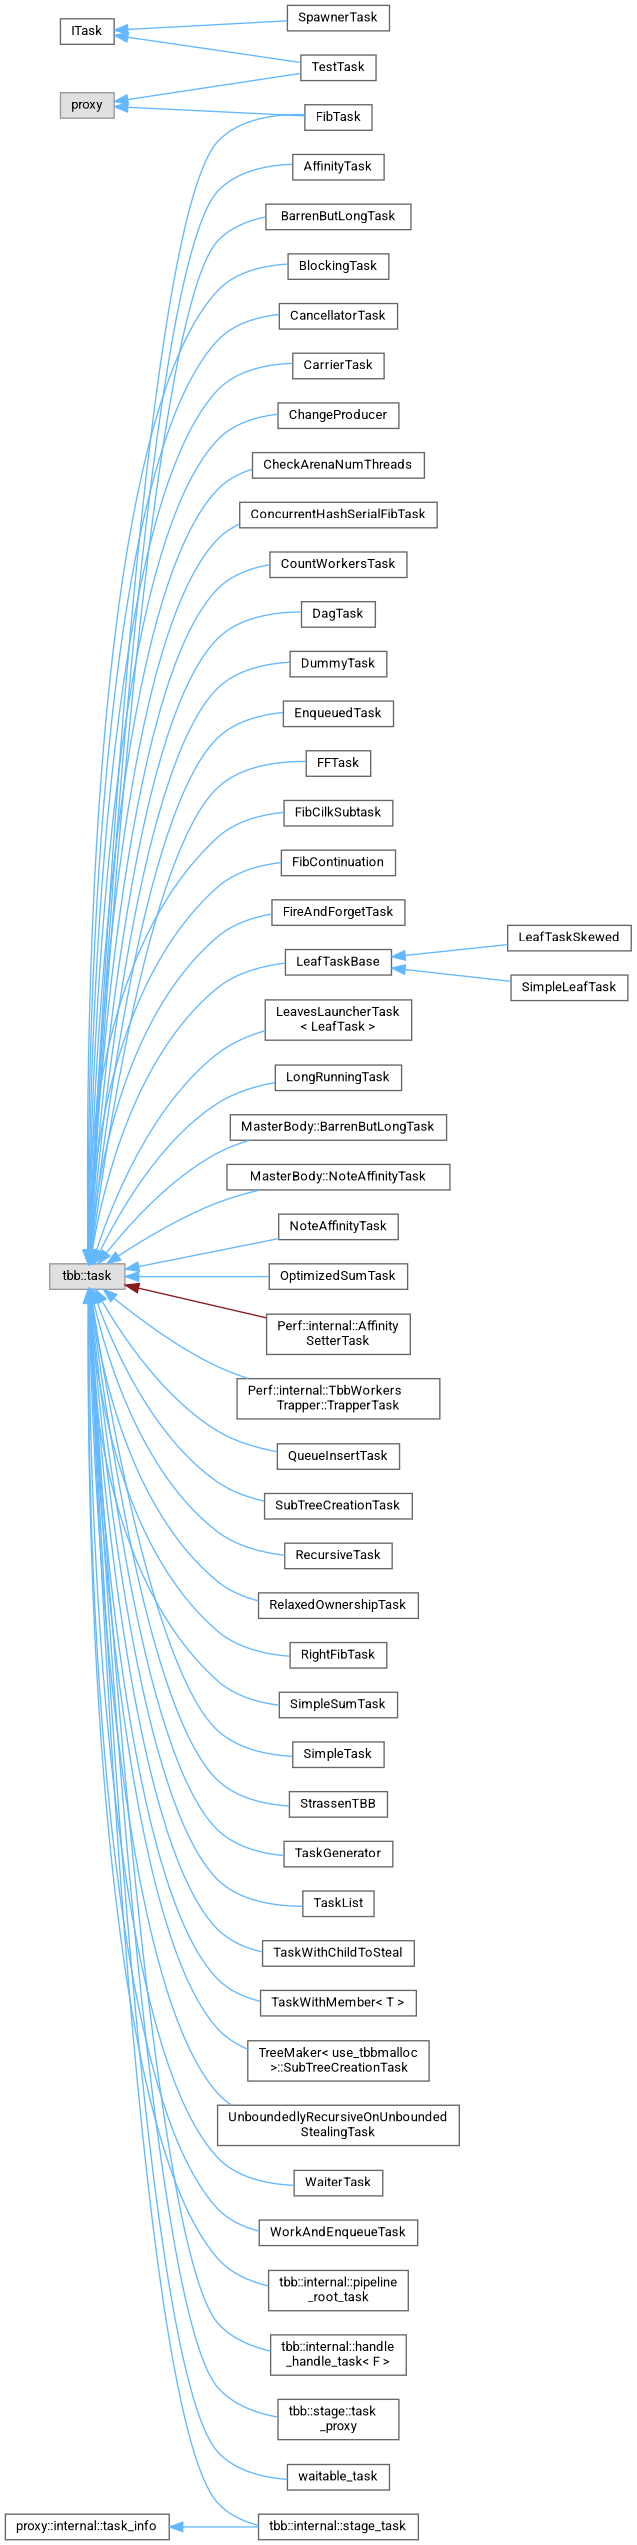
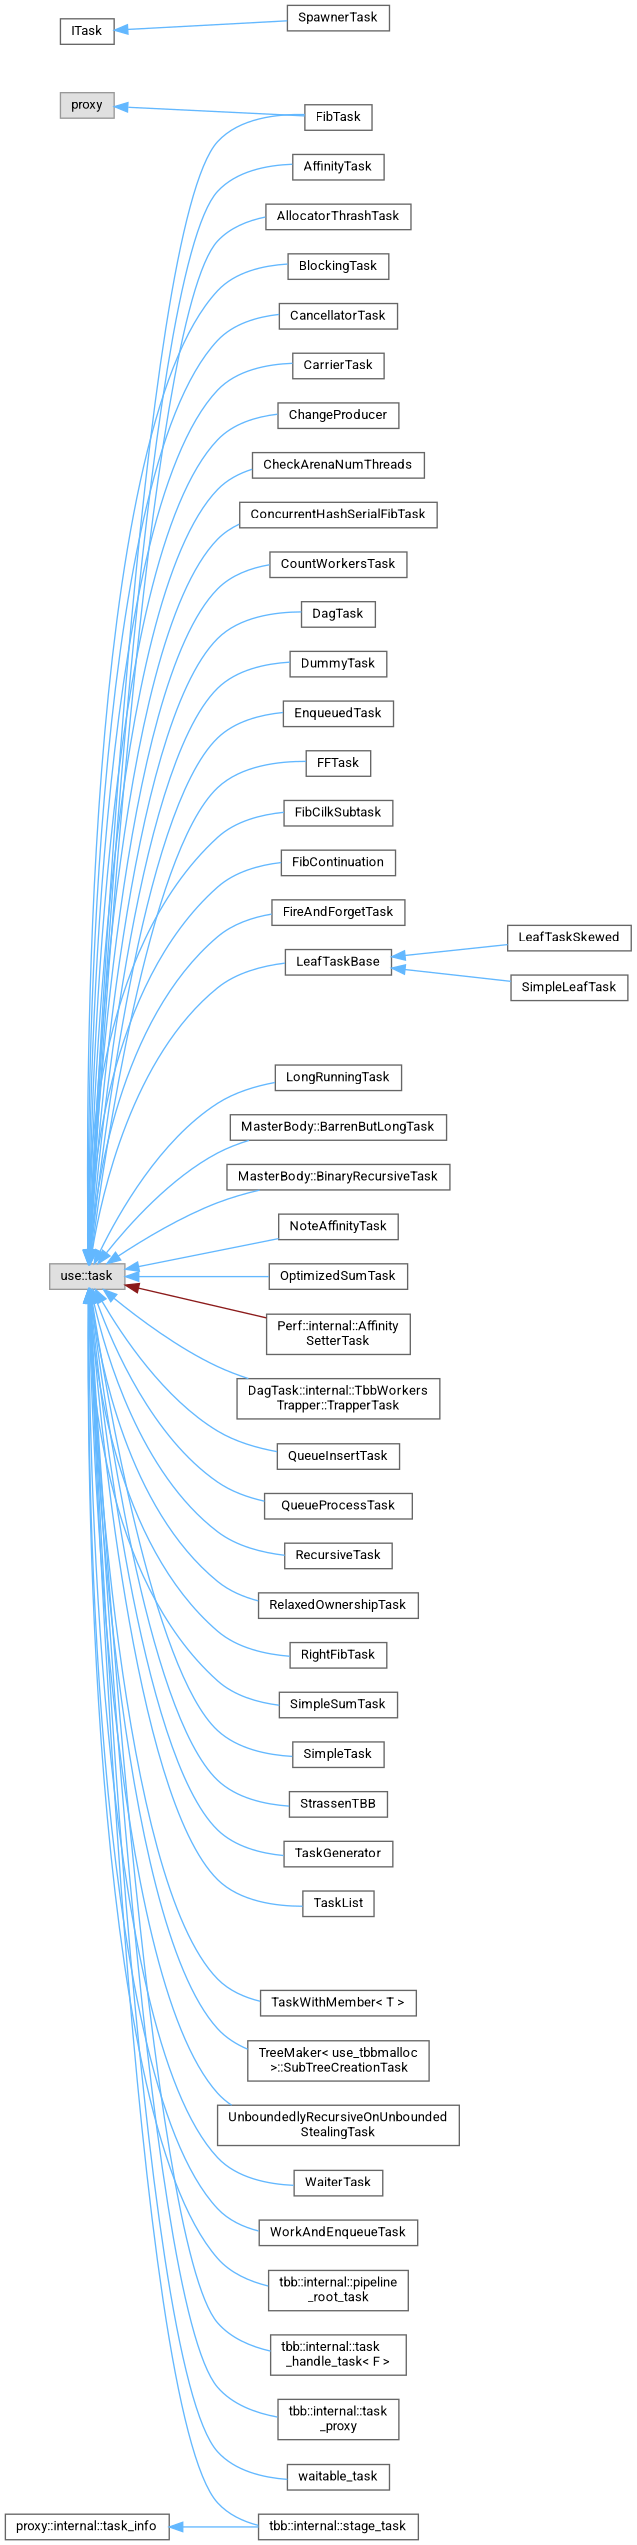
(338, 68) -> none
(338, 217) -> (338, 217)
(338, 1020) -> none
(338, 1177) -> (338, 1177)
(87, 1277) -> (87, 1277)
(338, 1399) -> (338, 1399)
(338, 1506) -> (338, 1506)
(338, 1953) -> none
(338, 2355) -> (338, 2355)
(338, 2420) -> (338, 2420)
